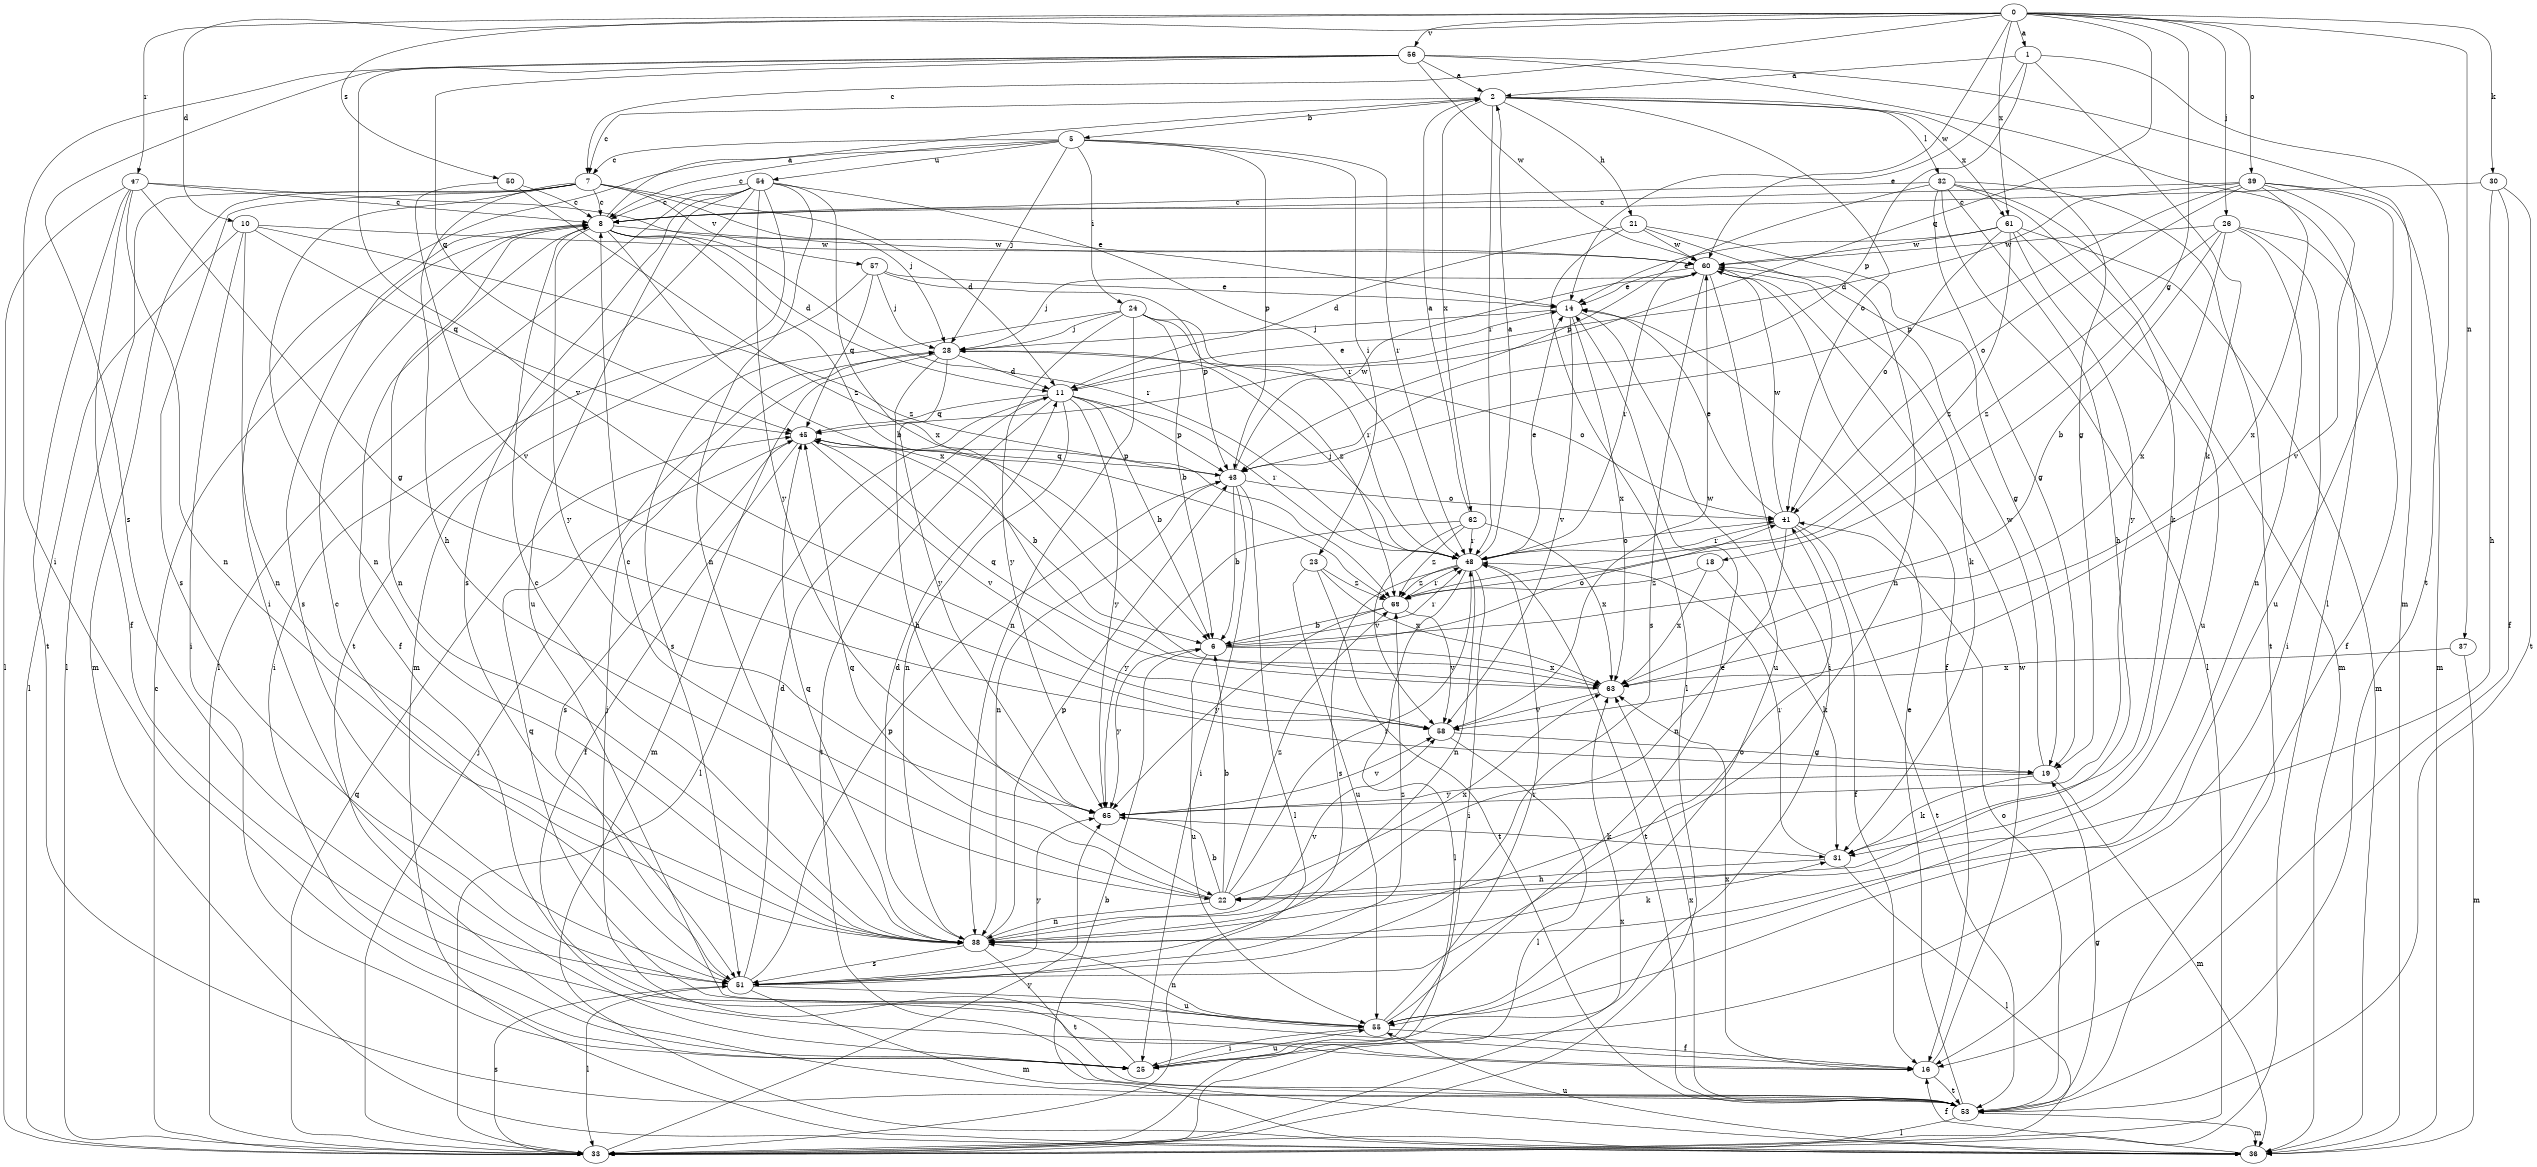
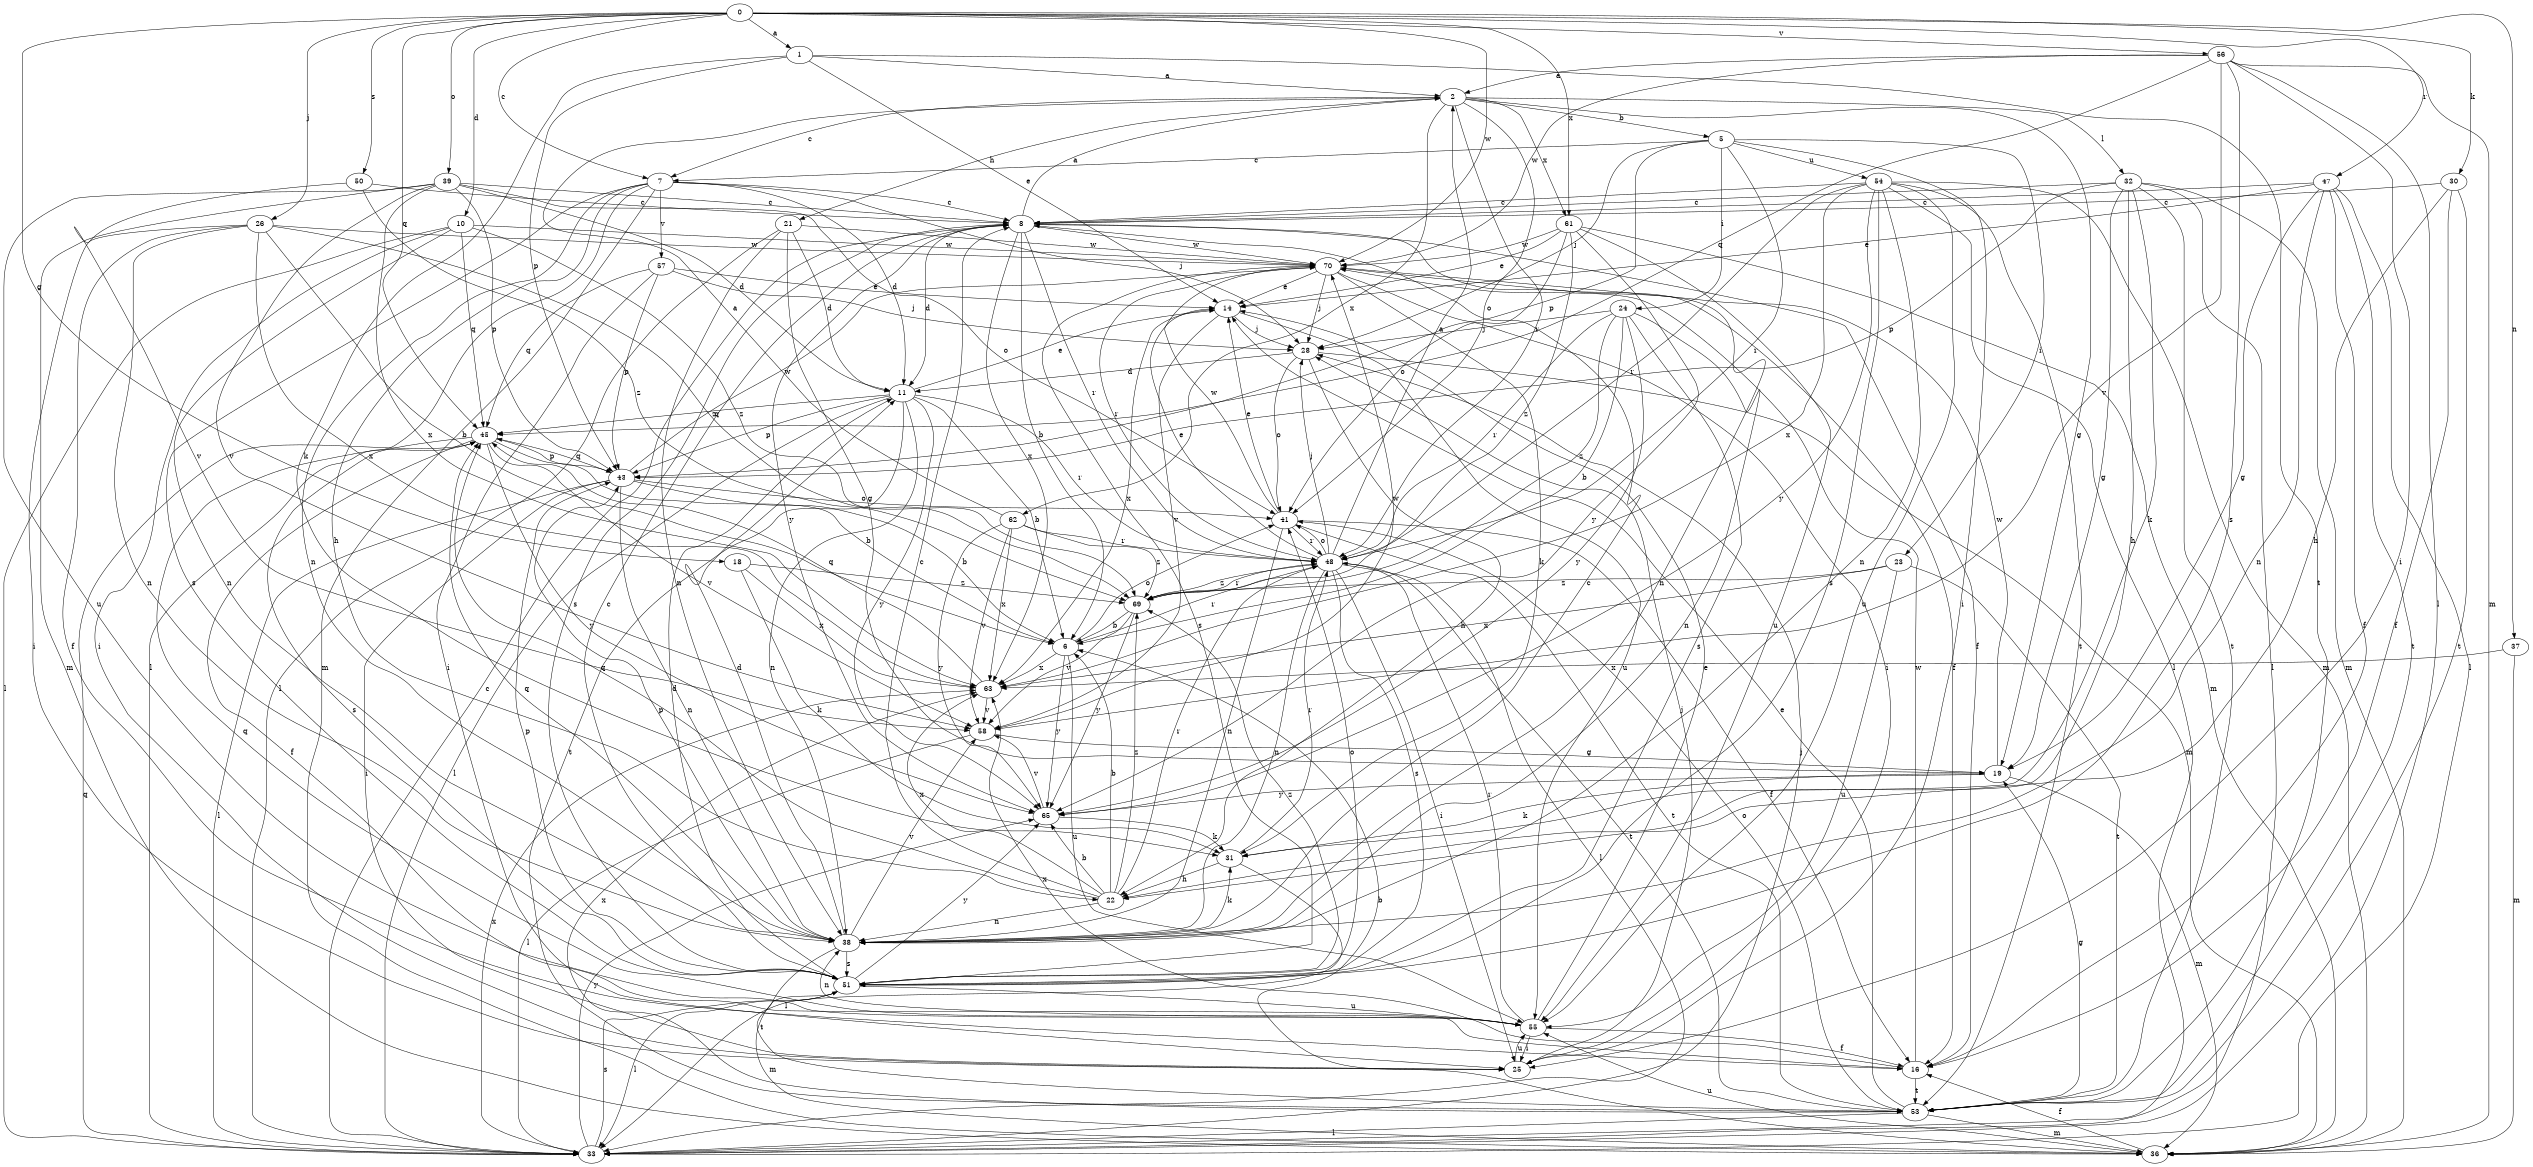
(832, 159) -> none
(1706, 266) -> (1328, 266)
(941, 596) -> (705, 693)
